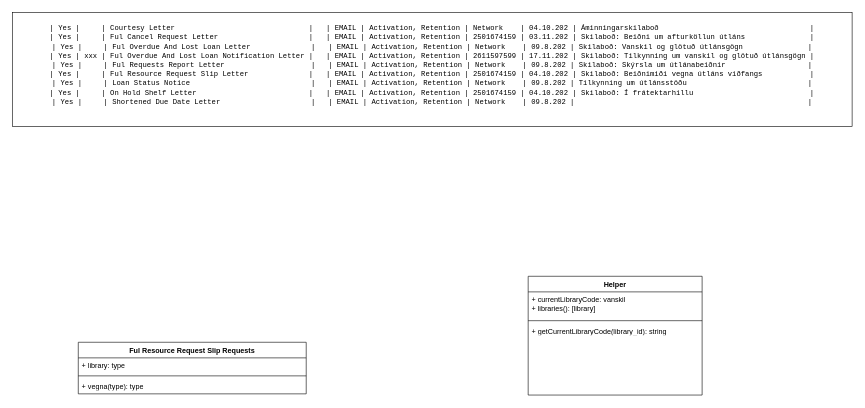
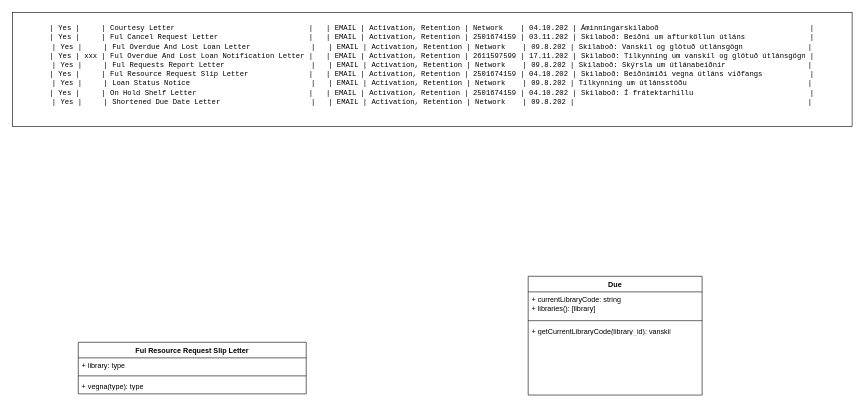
(615, 285) -> (615, 285)
(585, 305) -> (584, 305)
(611, 332) -> (612, 332)
(192, 351) -> (192, 351)
